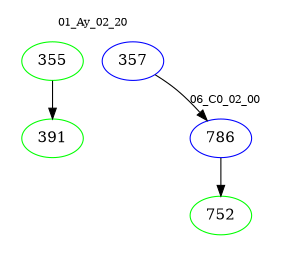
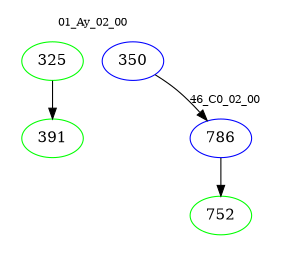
(93, 23) -> (93, 23)
(53, 61) -> (53, 61)
(133, 61) -> (133, 61)
(225, 100) -> (225, 100)
